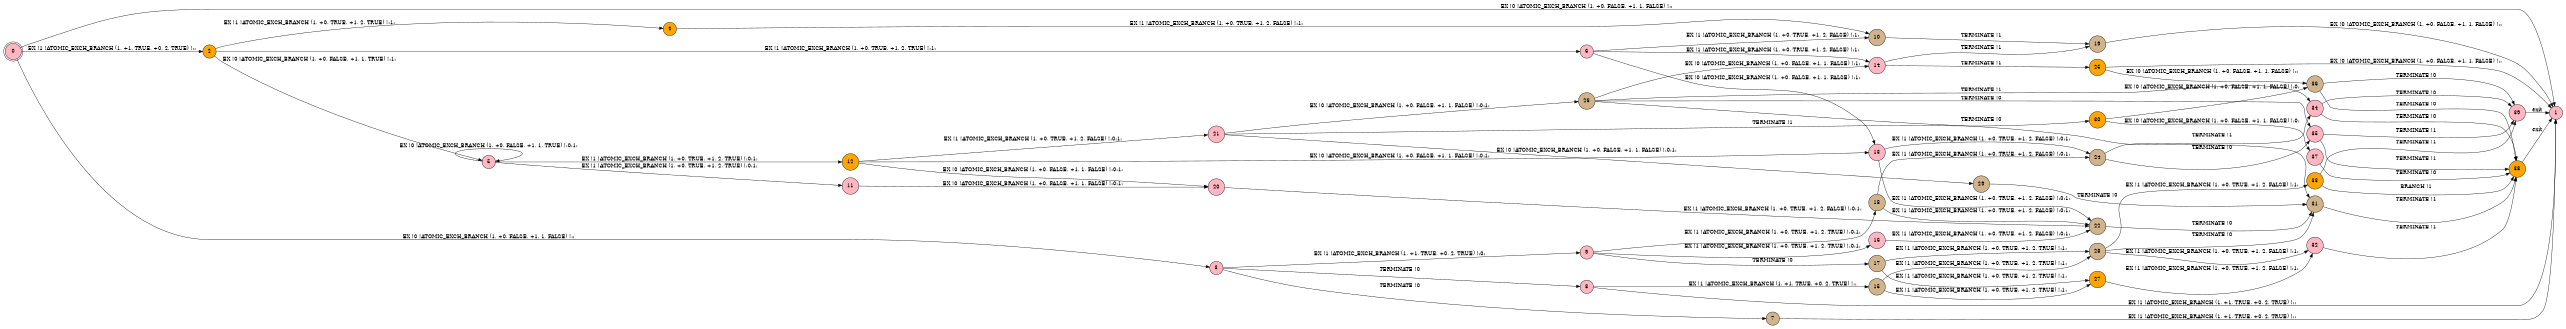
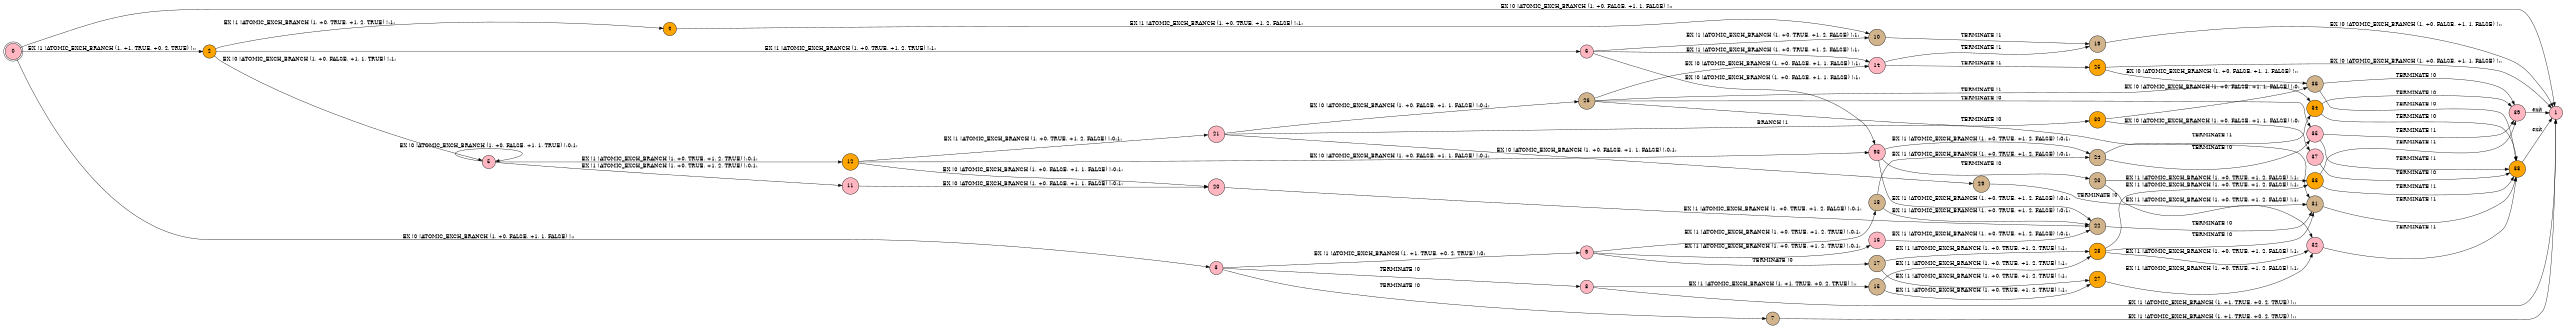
(2315, 108) -> (2315, 108)
(1773, 123) -> (1773, 123)
(1877, 152) -> (1877, 152)
none -> (2098, 181)
(2416, 187) -> (2416, 187)
(2098, 251) -> (2098, 251)
